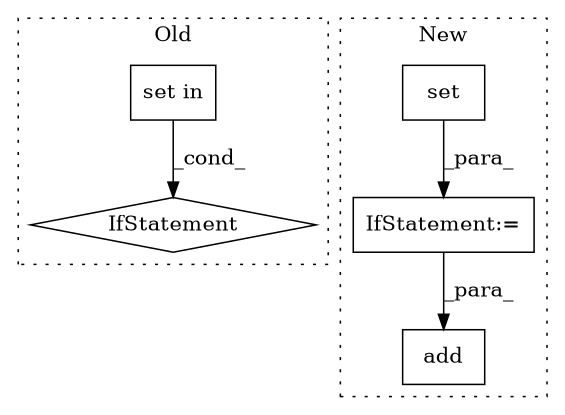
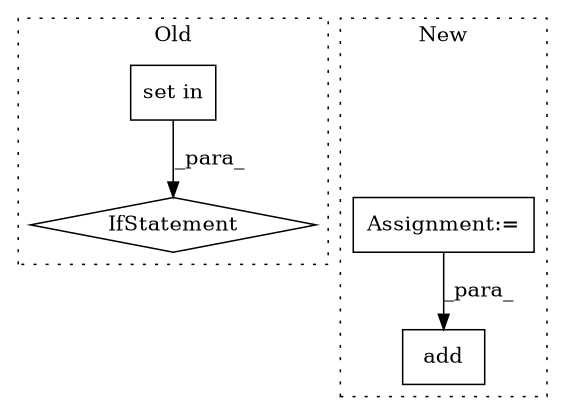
(444, 93) -> none
(210, 159) -> (210, 159)
(444, 225) -> (444, 225)
